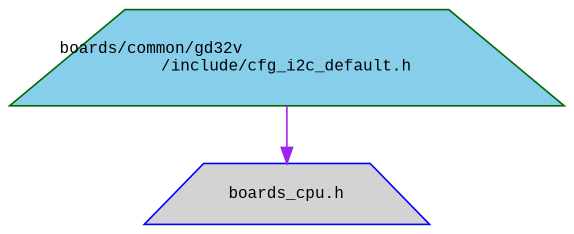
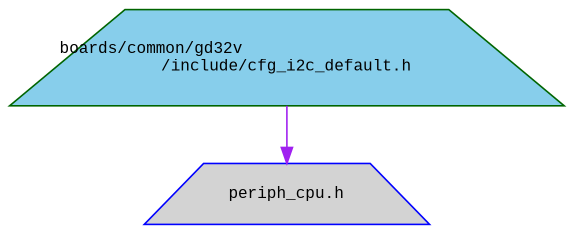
(287, 194) -> (287, 194)
